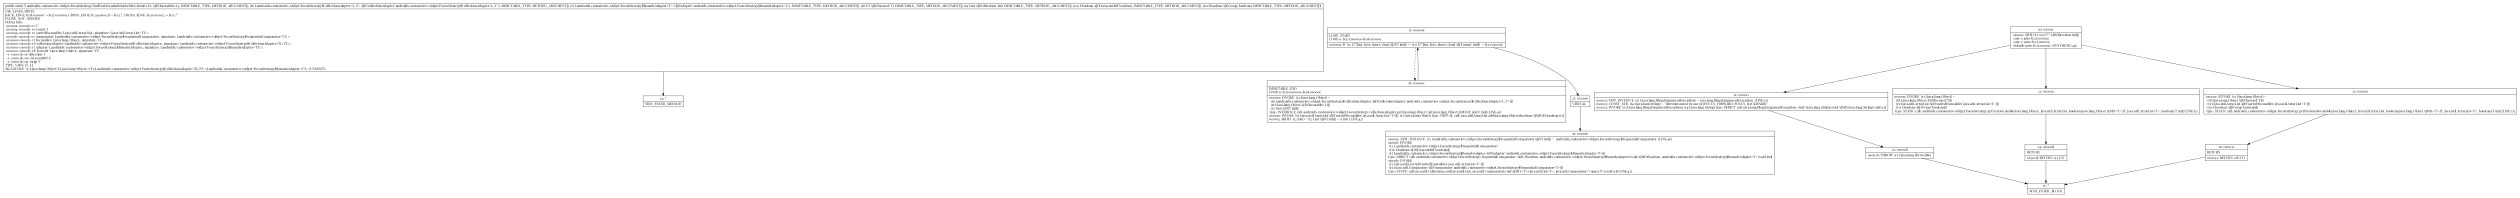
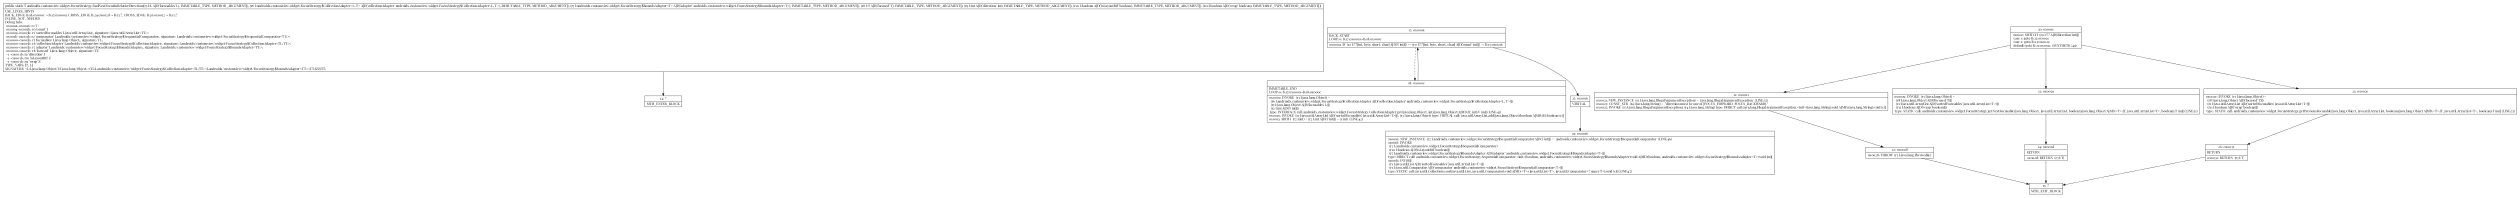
(1340, 36) -> (1340, 36)
(663, 104) -> (663, 104)
(2046, 158) -> (2046, 158)
(2226, 158) -> (2226, 158)
(2046, 191) -> (2046, 191)
